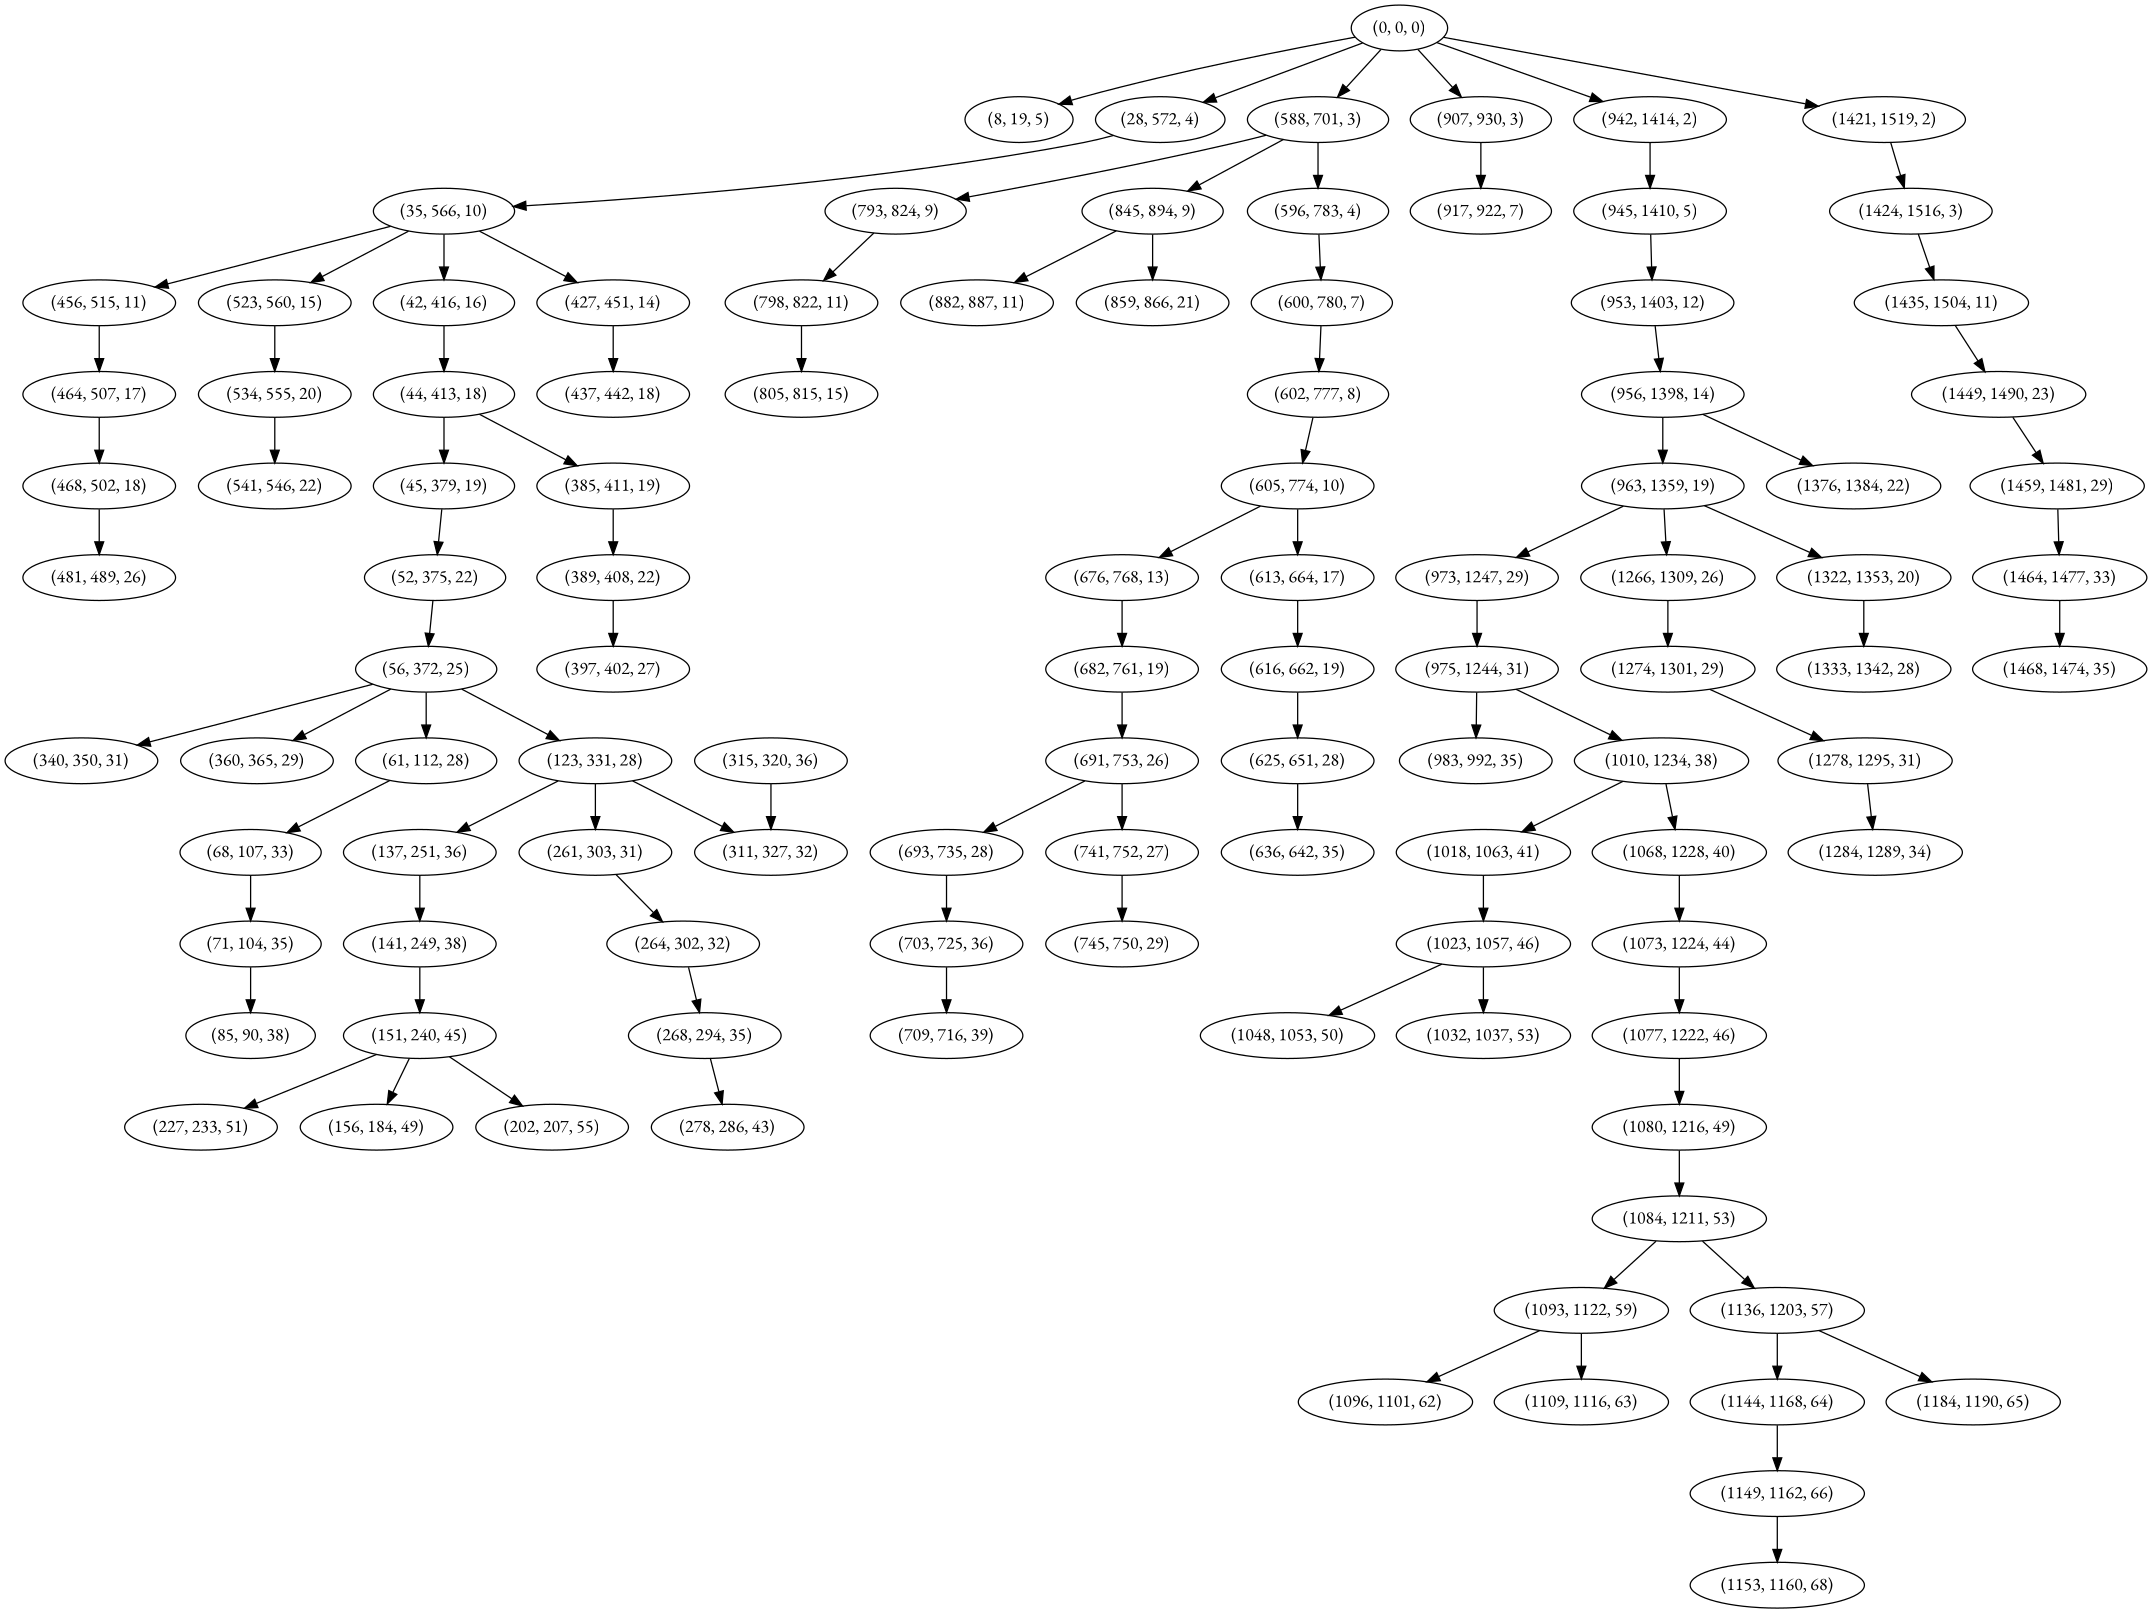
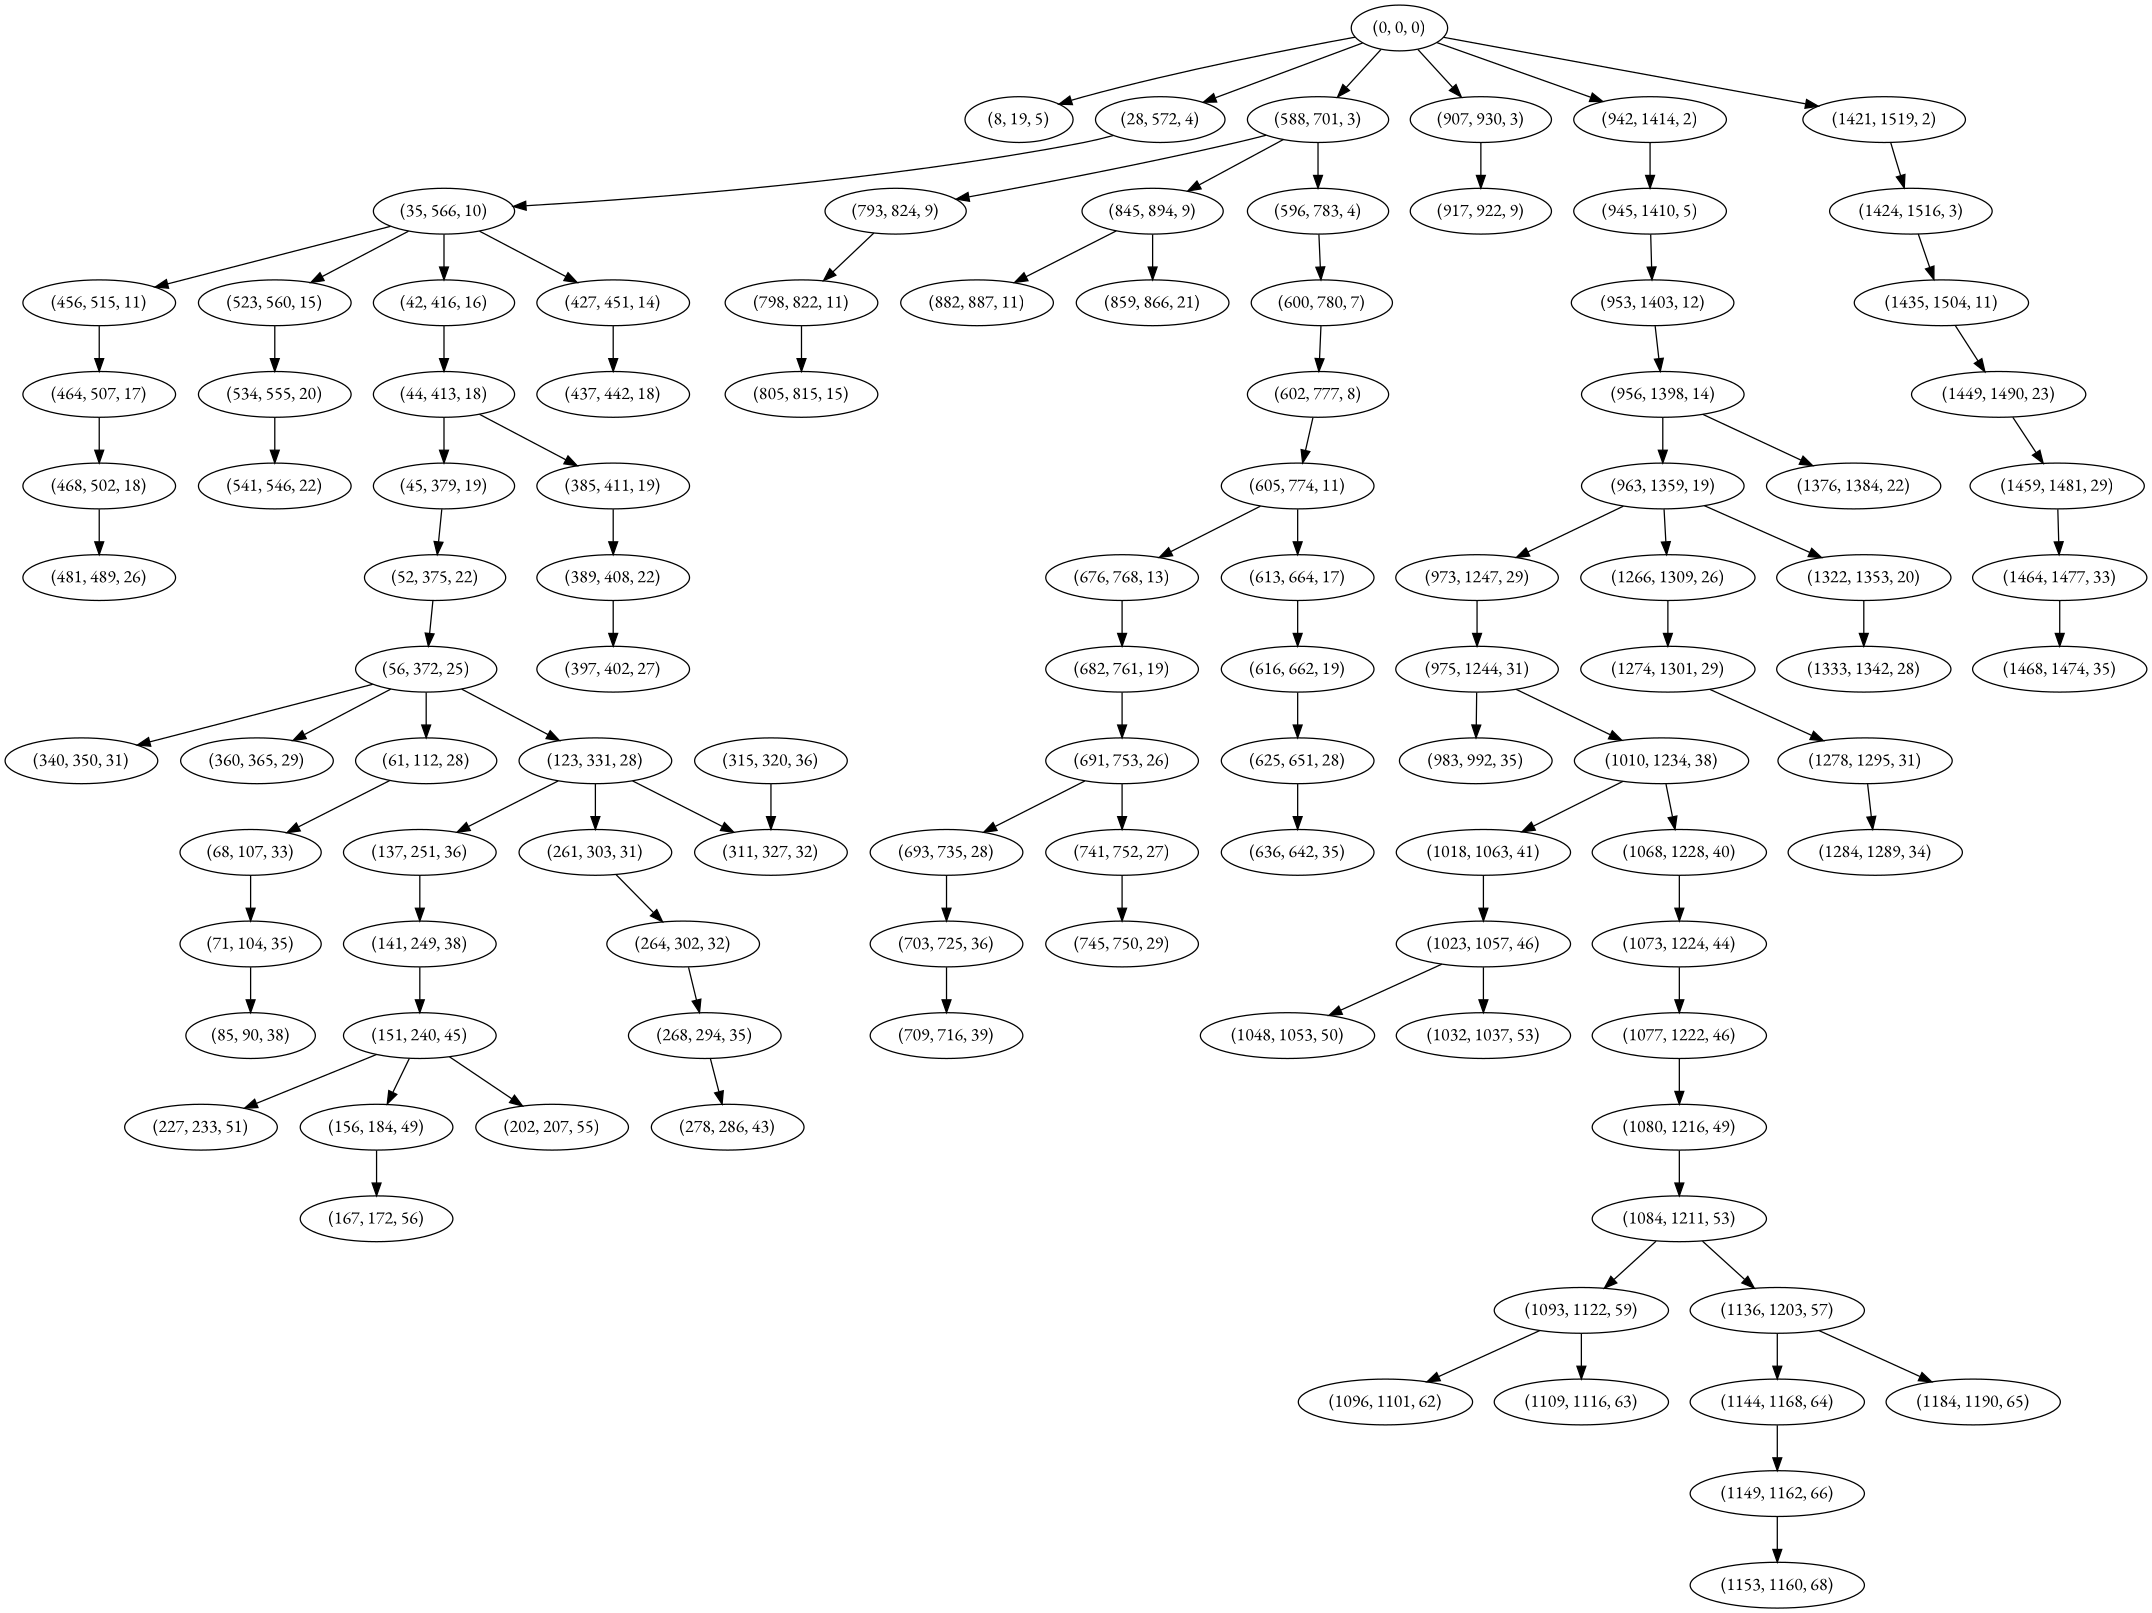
(1481, 211) -> (1481, 211)
(1298, 486) -> (1298, 486)
none -> (377, 1219)
